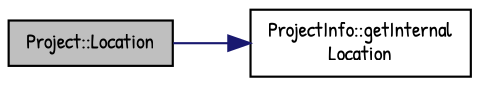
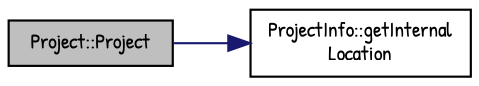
(91, 43) -> (91, 43)
